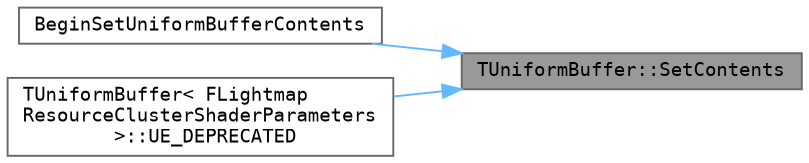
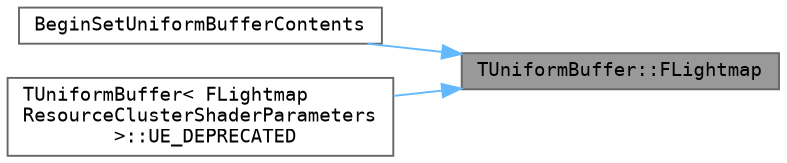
(632, 71) -> (620, 71)
